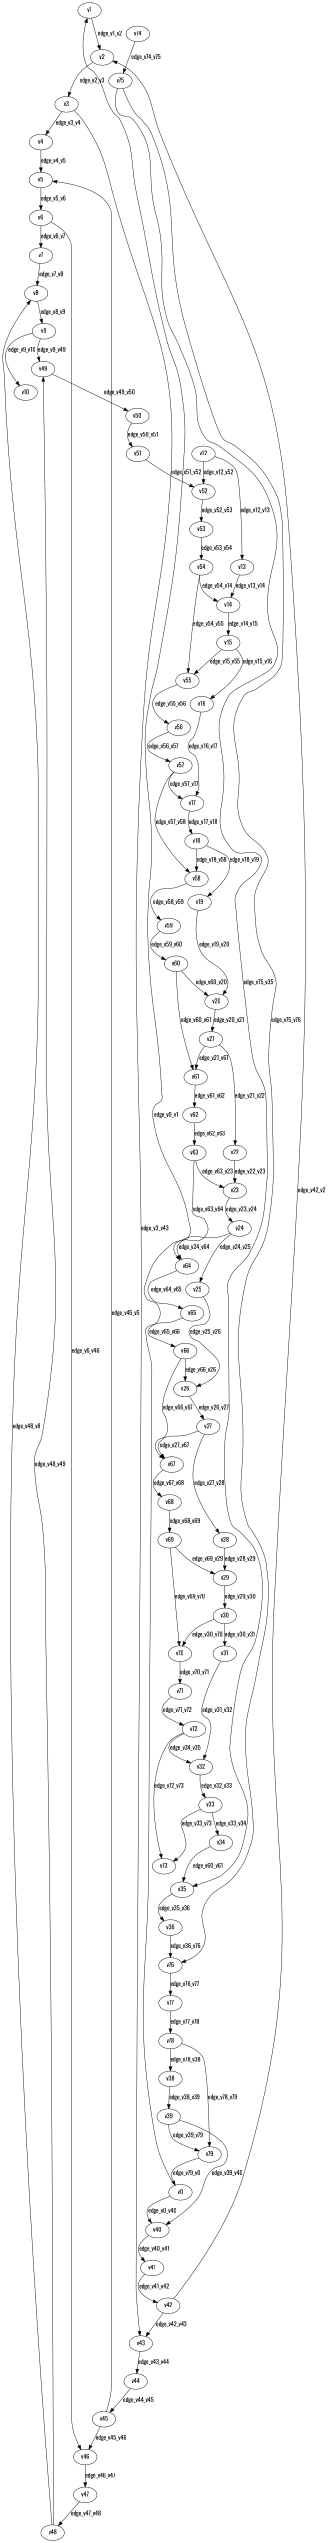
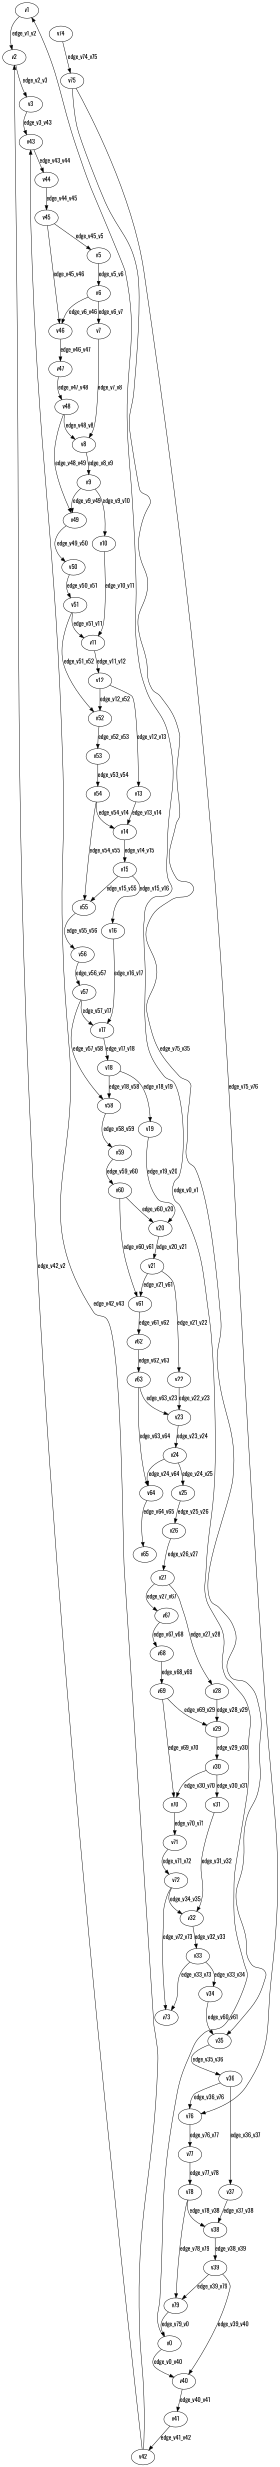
(41, 142) -> none
none -> (93, 643)
(185, 1351) -> none
none -> (230, 2192)
